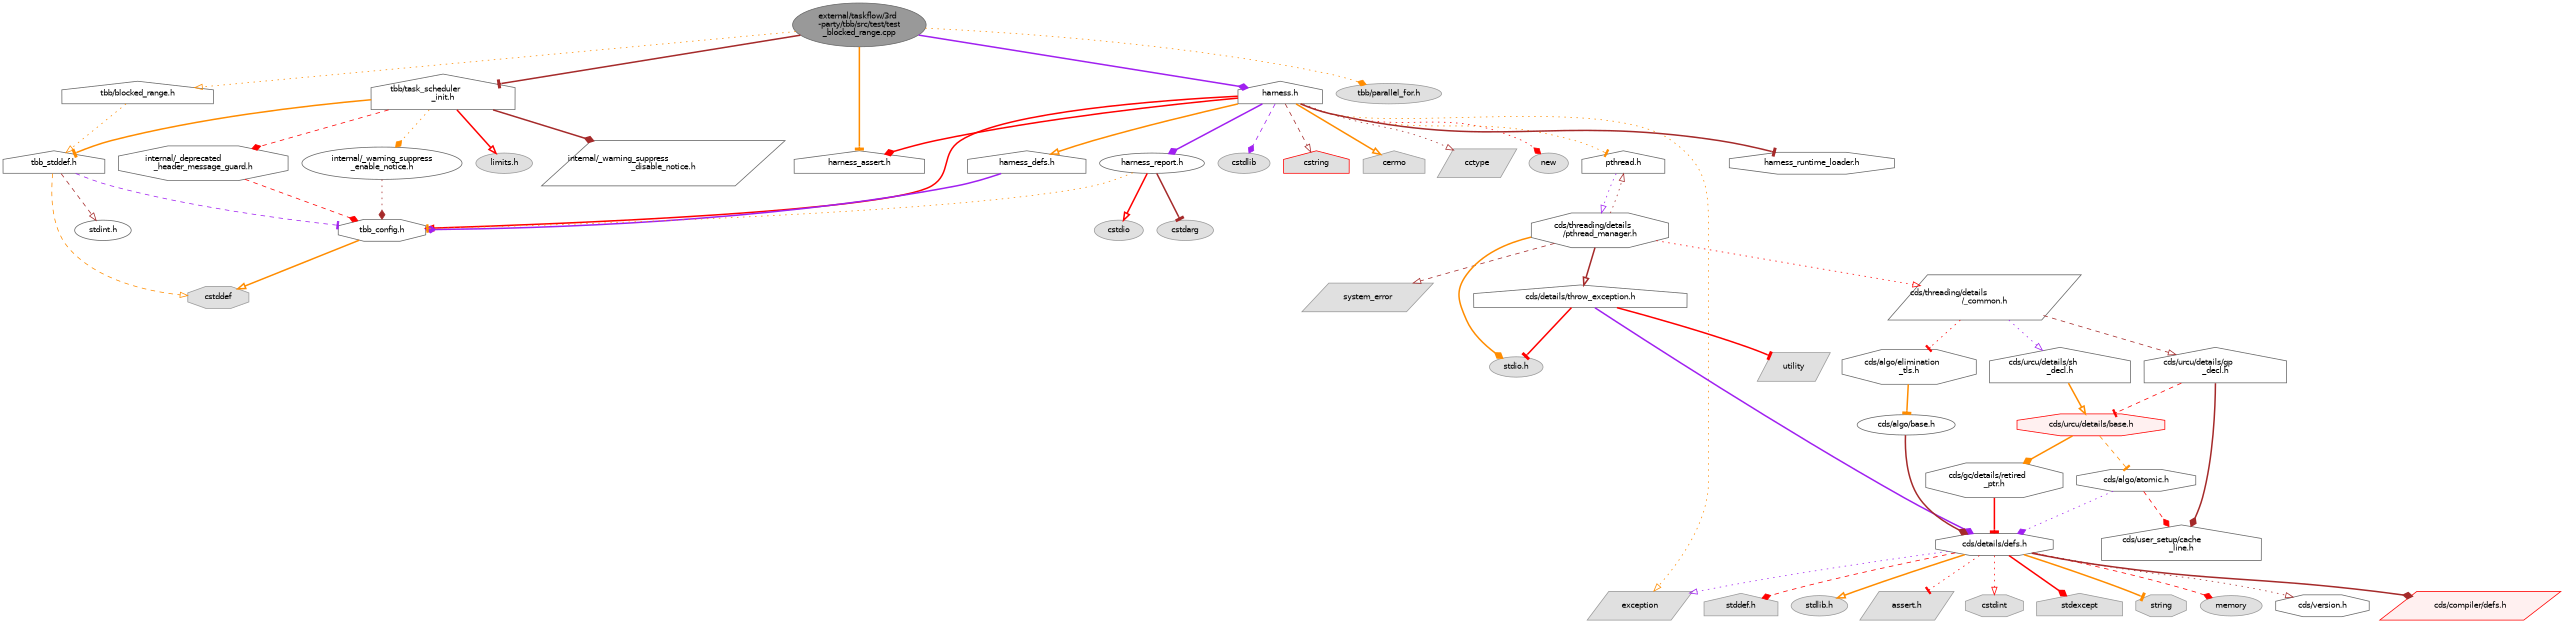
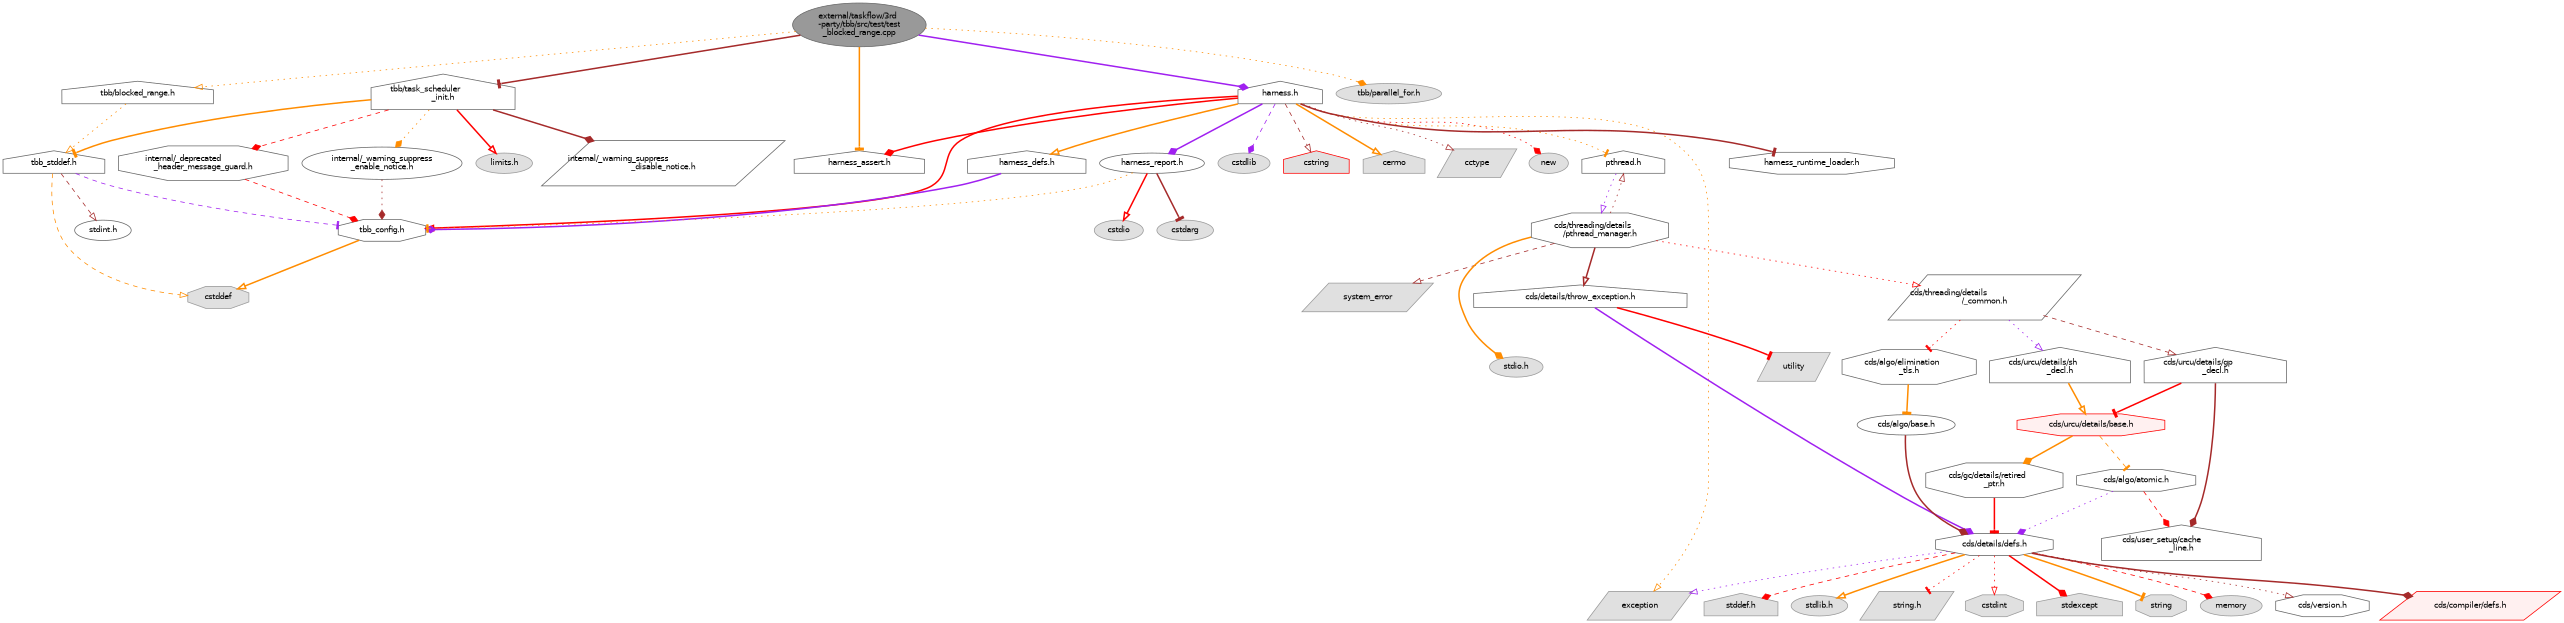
(1549, 331) -> none
(2149, 398) -> (2149, 398)
(1907, 606) -> (1907, 606)
